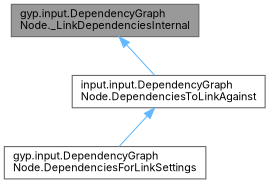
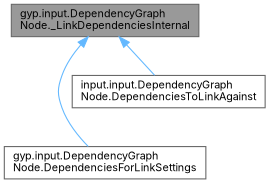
(133, 131) -> (59, 97)
